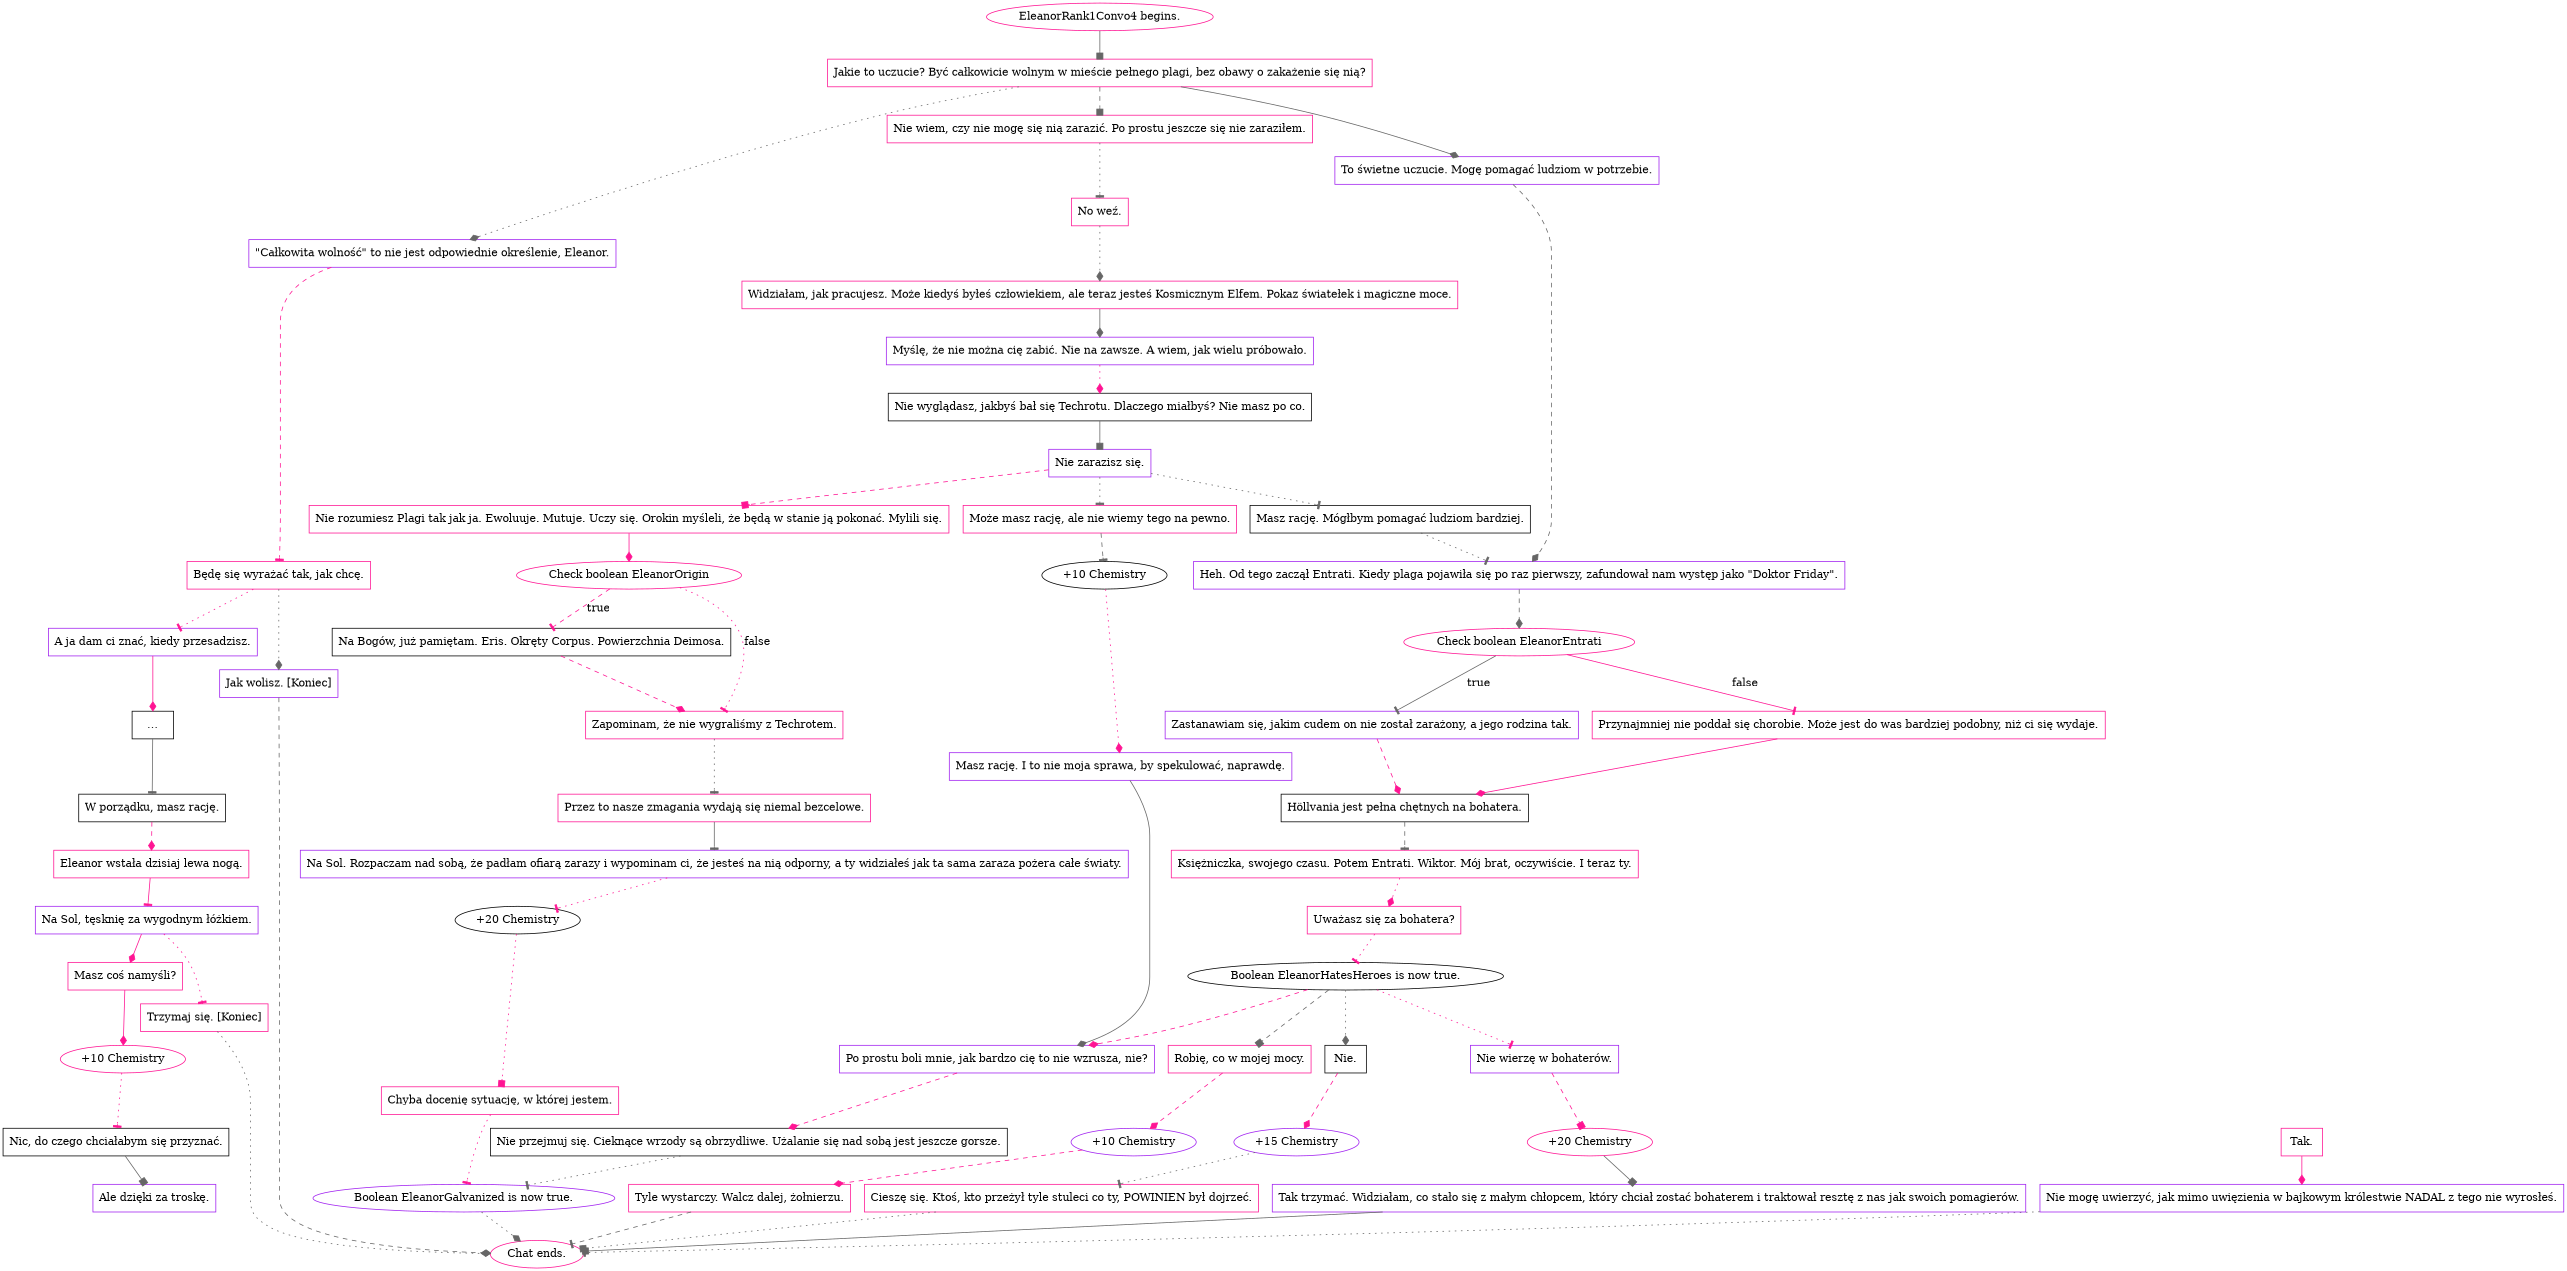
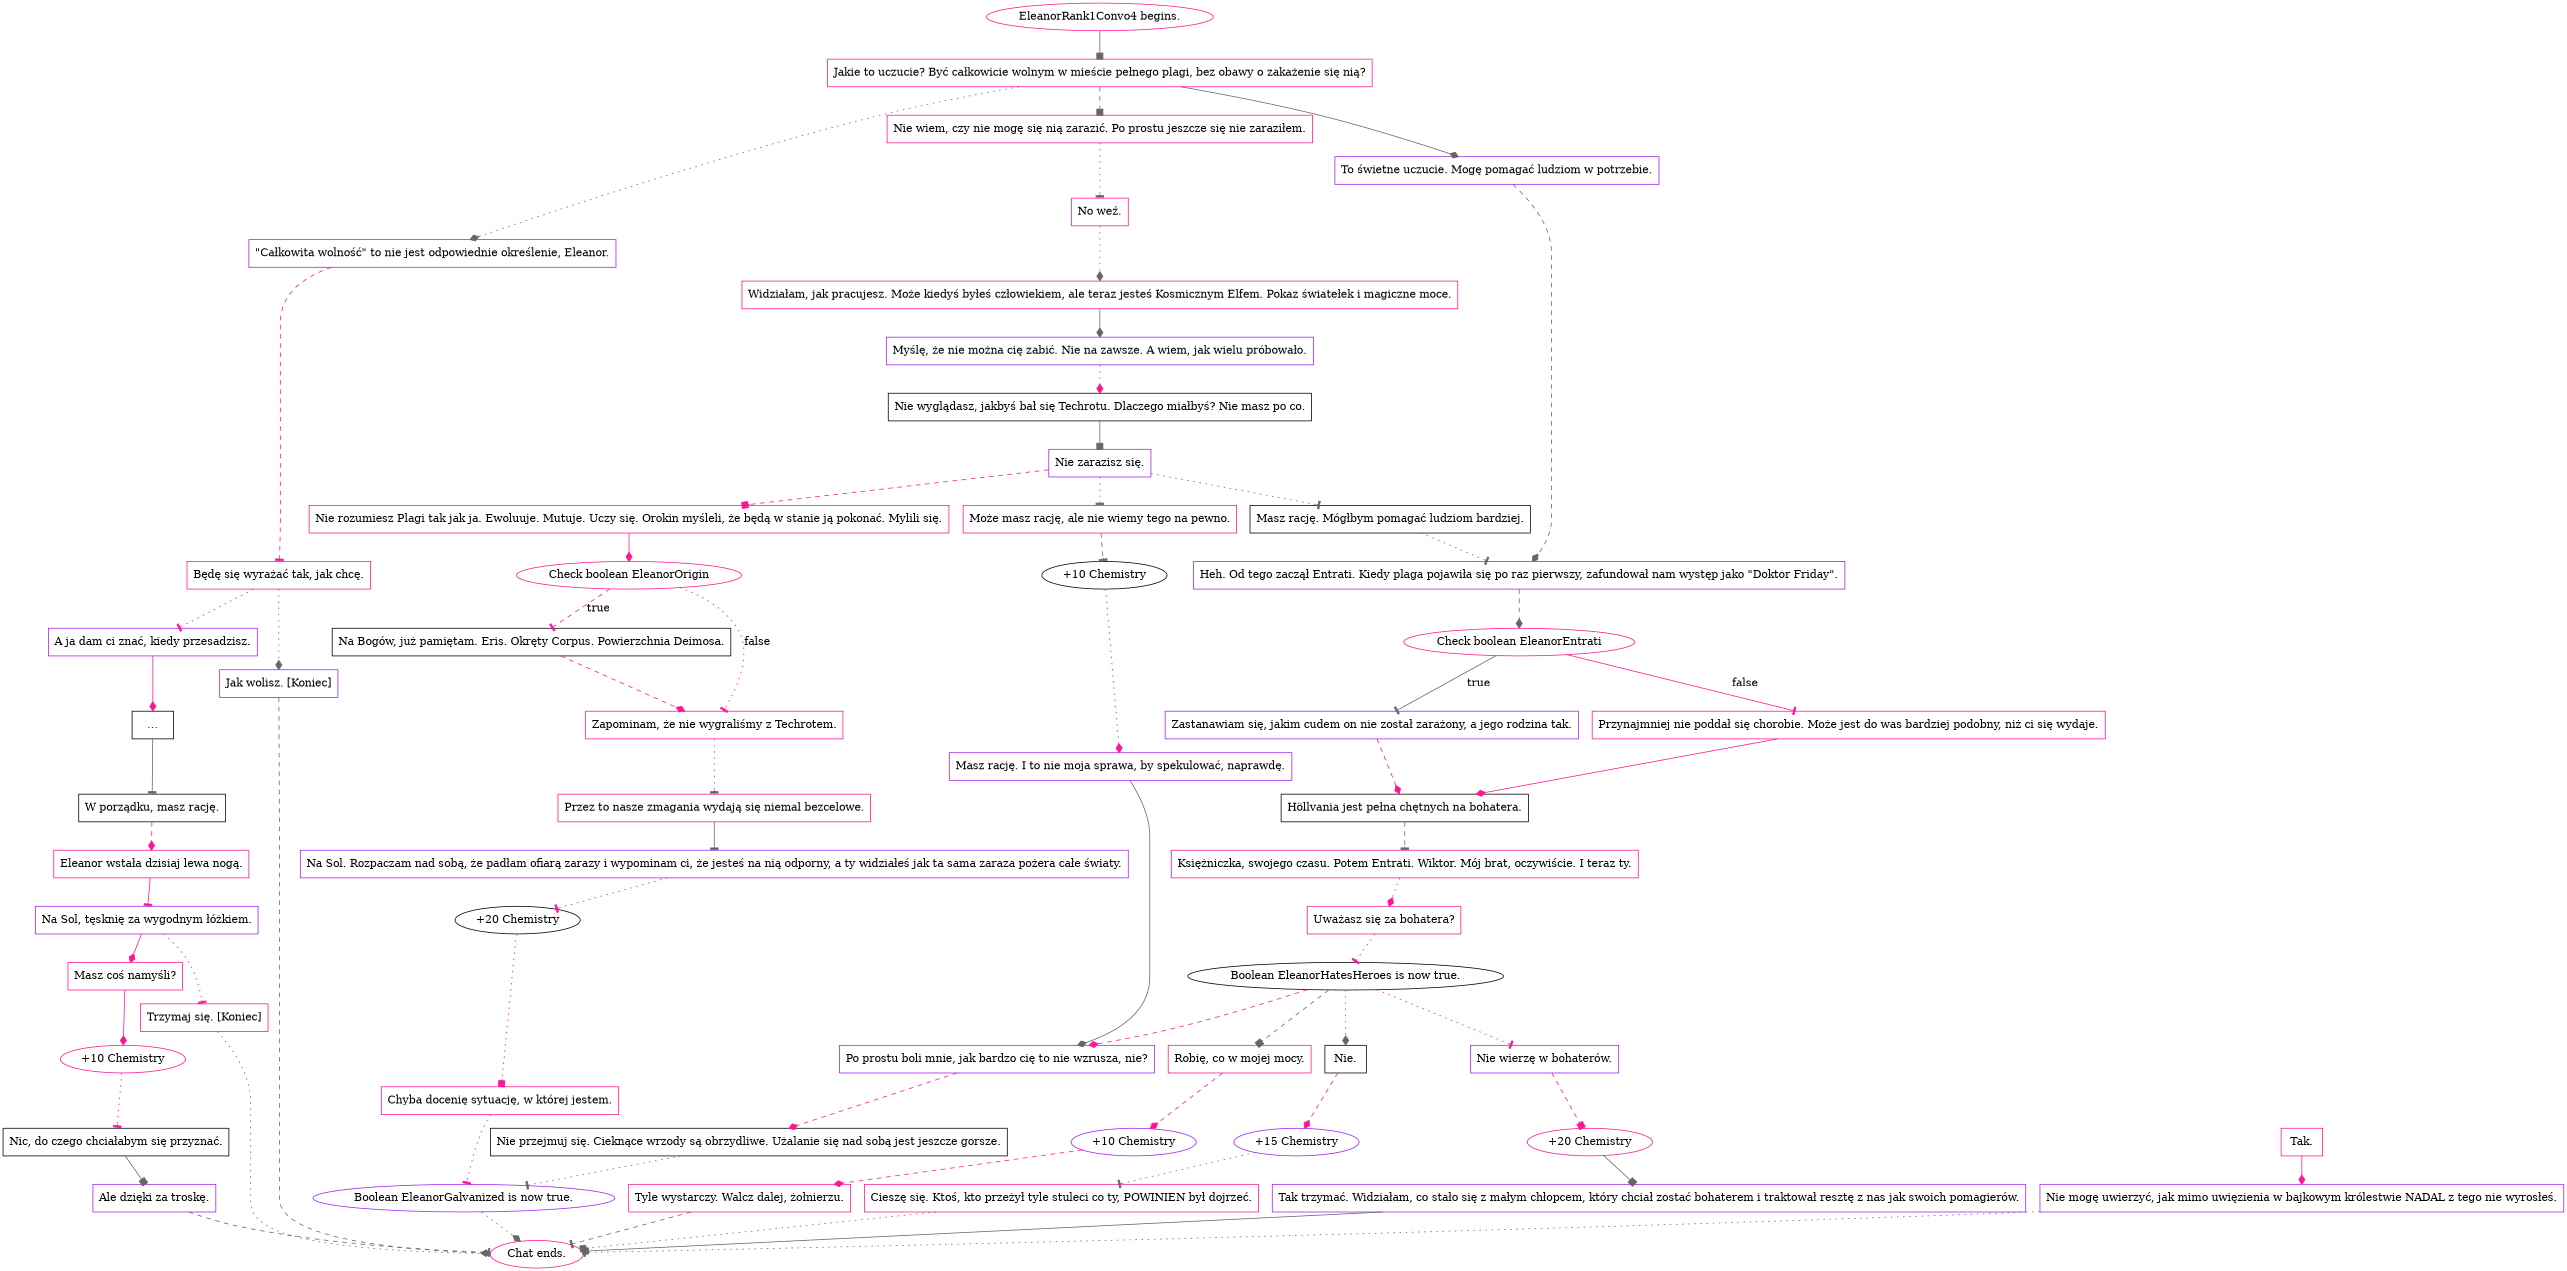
none -> (269, 1232)
